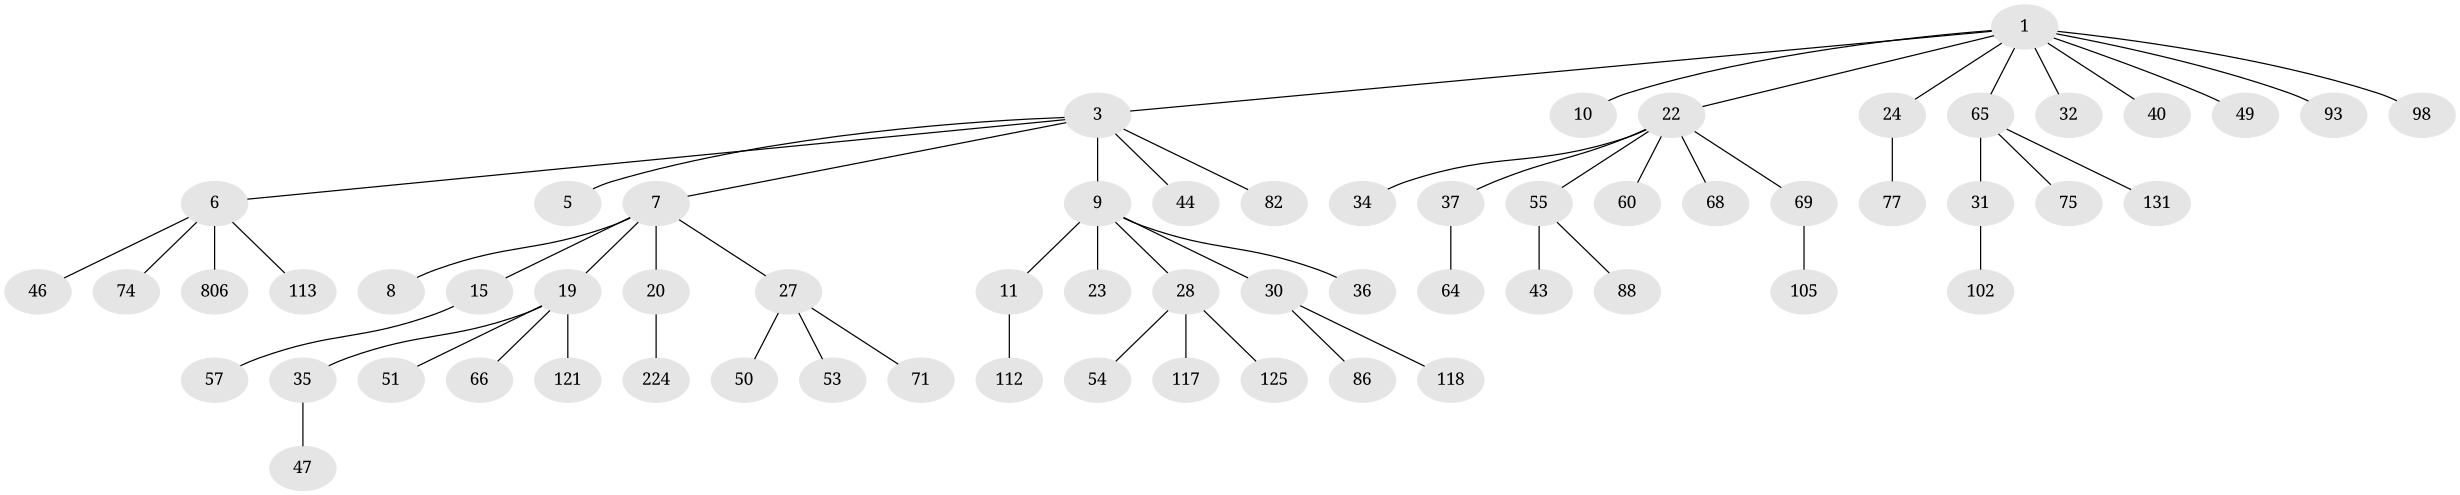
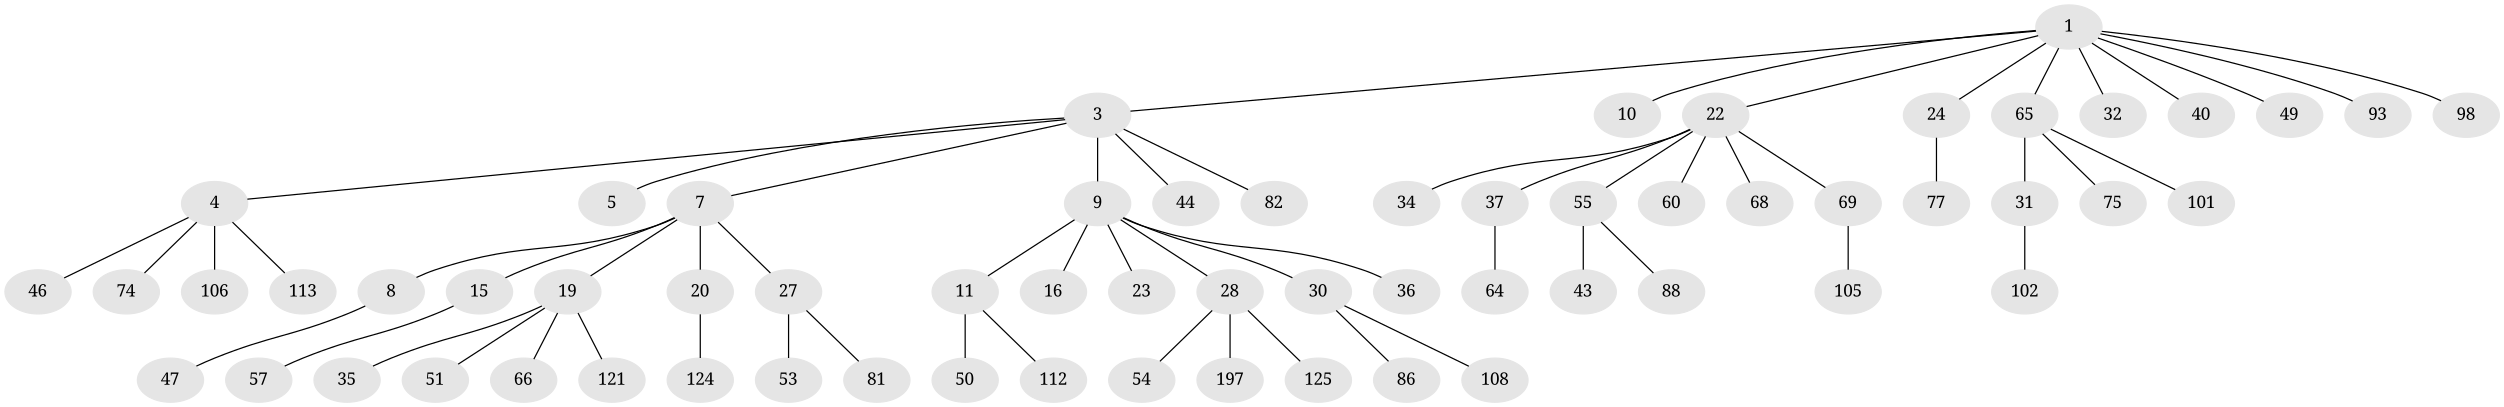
(215, 204) -> (215, 204)
(2157, 204) -> (2201, 204)
(215, 292) -> (215, 292)
none -> (1053, 292)
(766, 336) -> (965, 336)
(656, 380) -> (700, 380)
(921, 380) -> (877, 380)
(1186, 380) -> (1230, 380)
(1451, 380) -> (1495, 380)
(303, 424) -> (281, 336)
